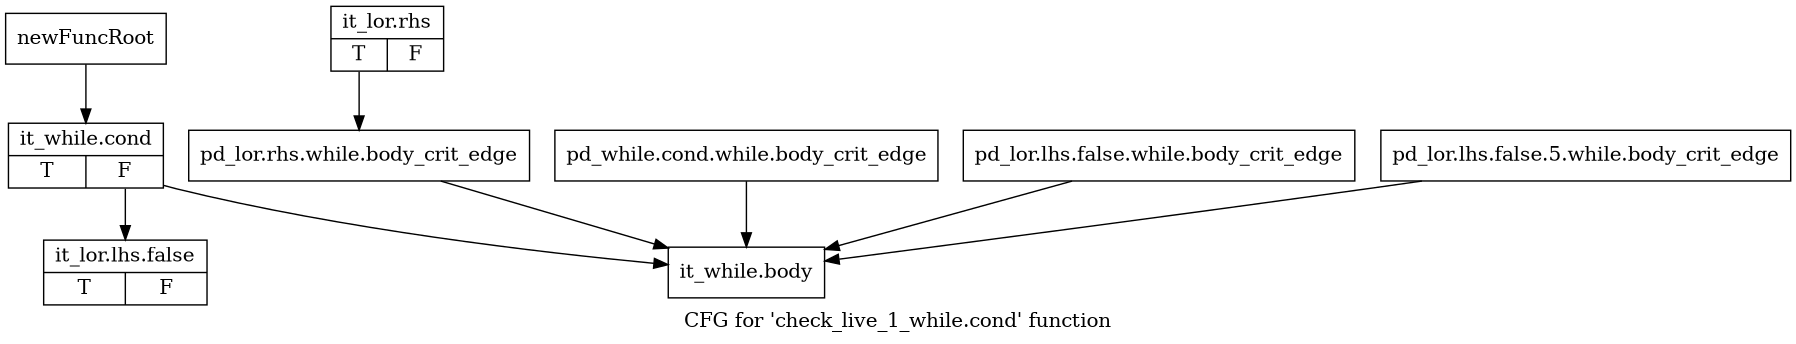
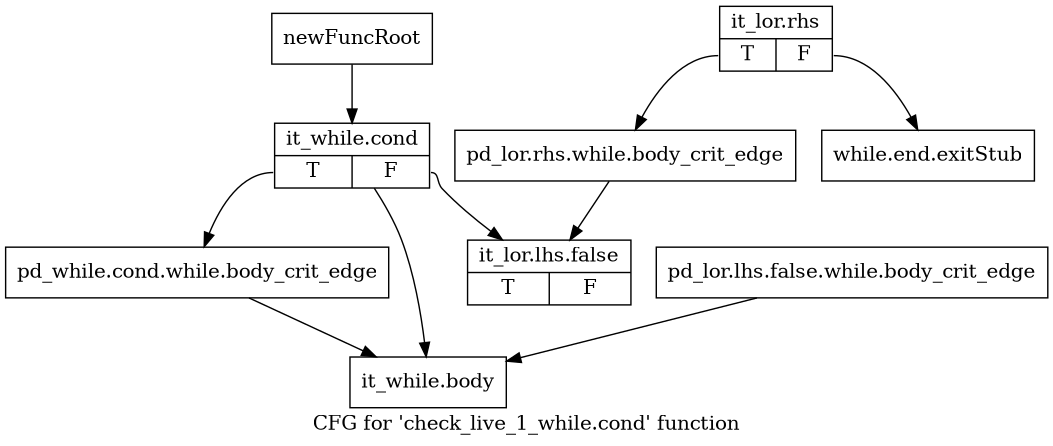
none -> (928, 156)
(1586, 156) -> none
none -> (233, 193)
(548, 213) -> (593, 205)
